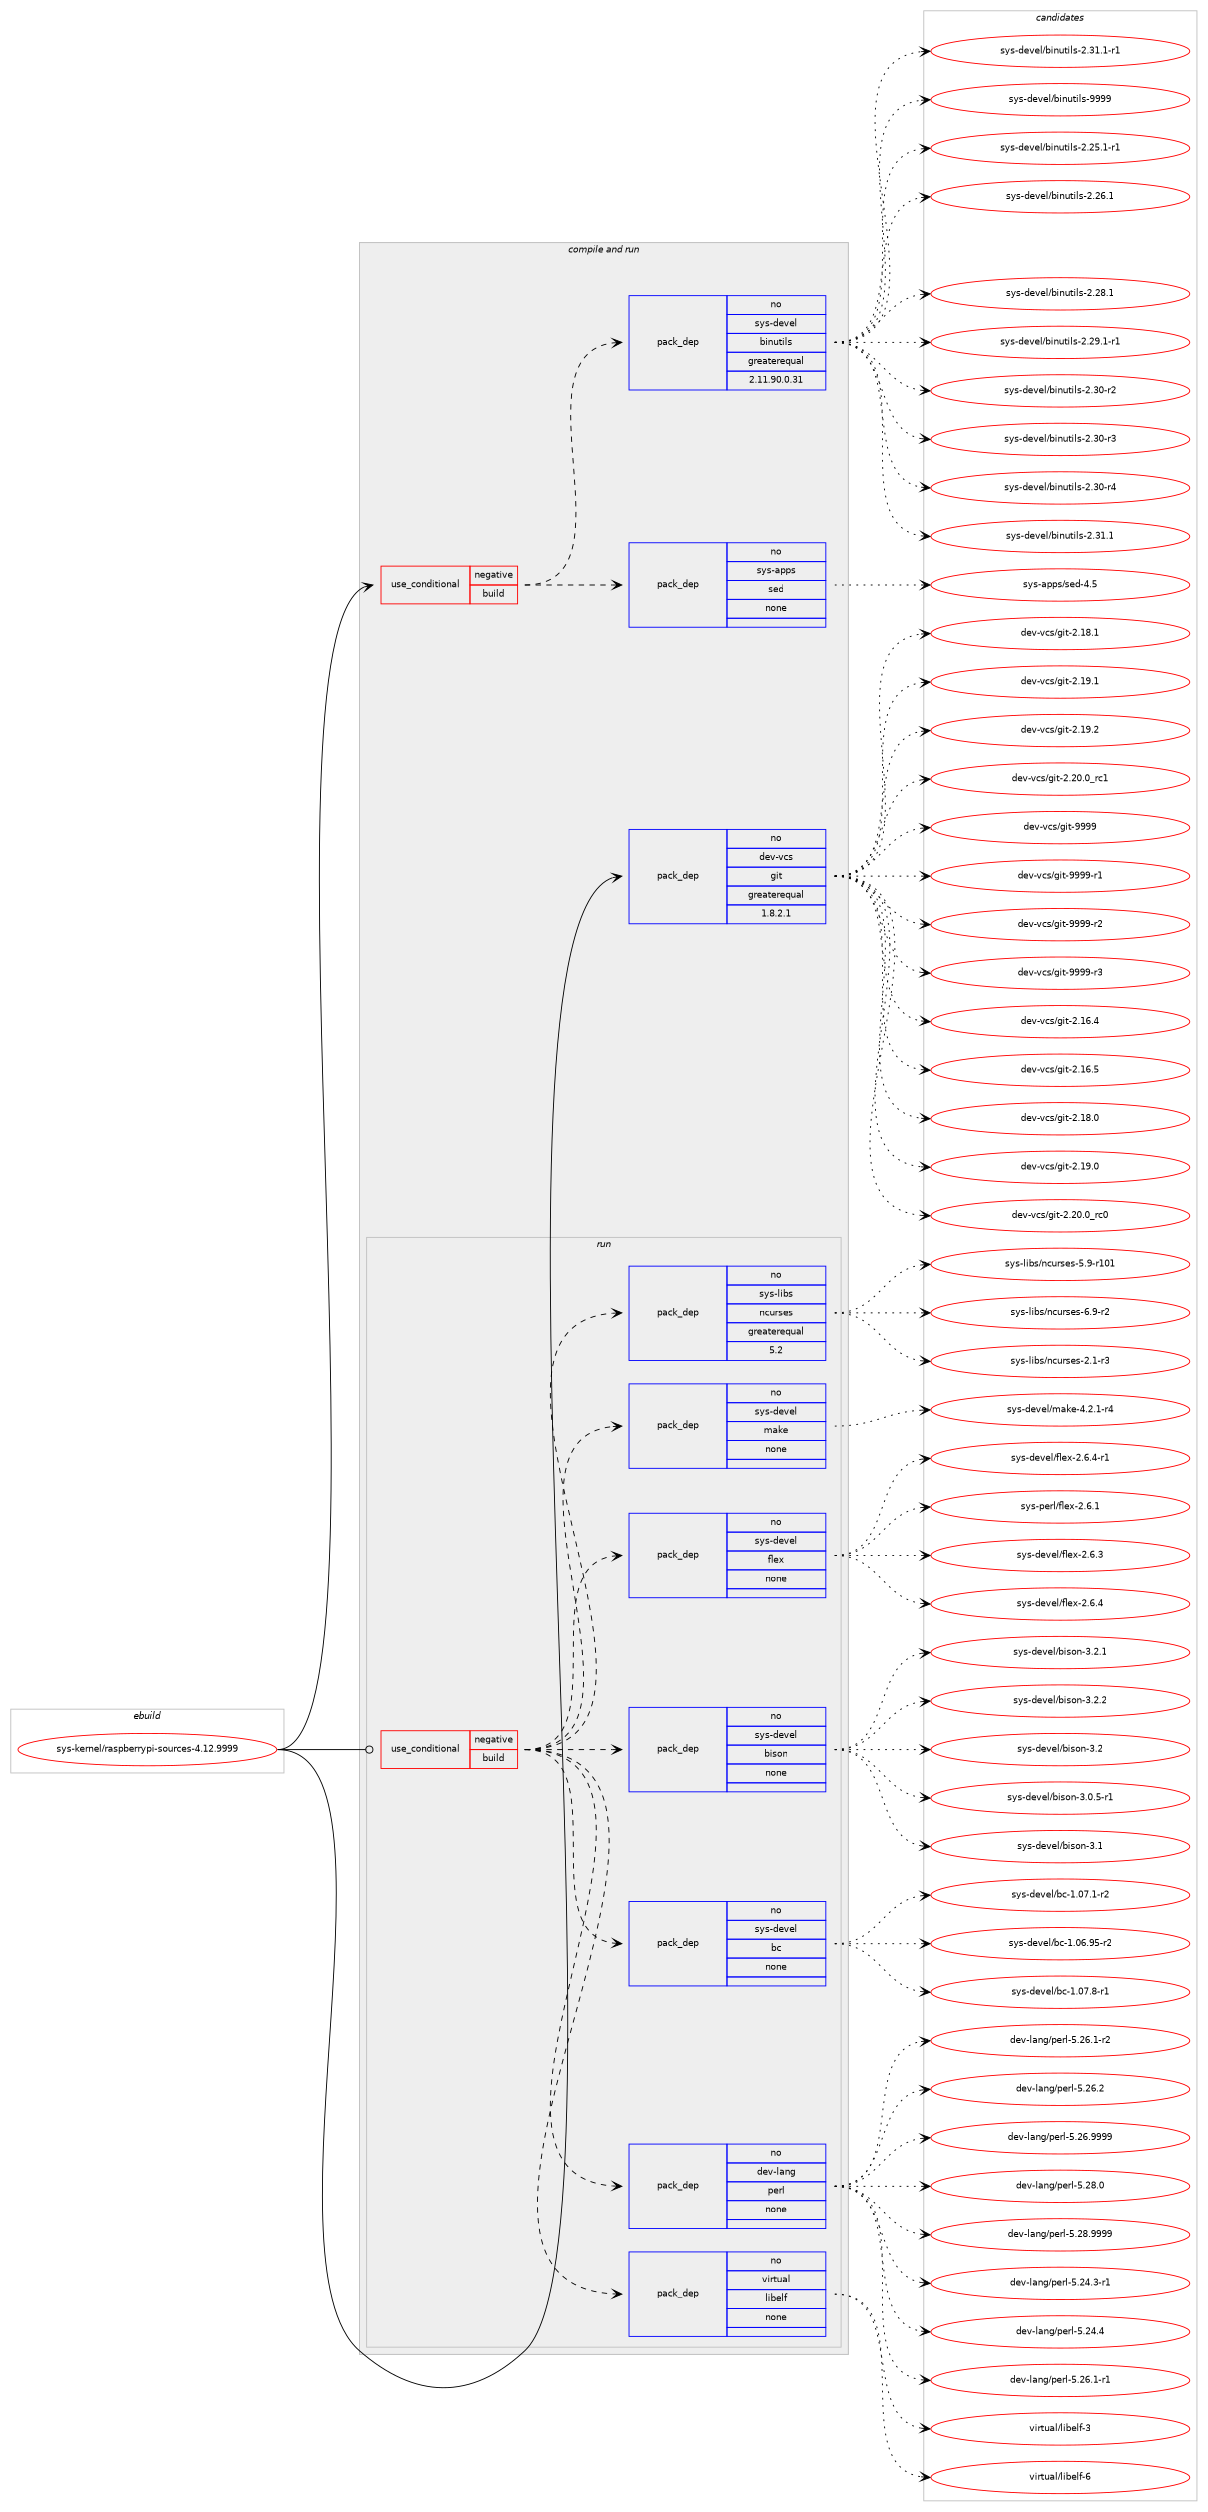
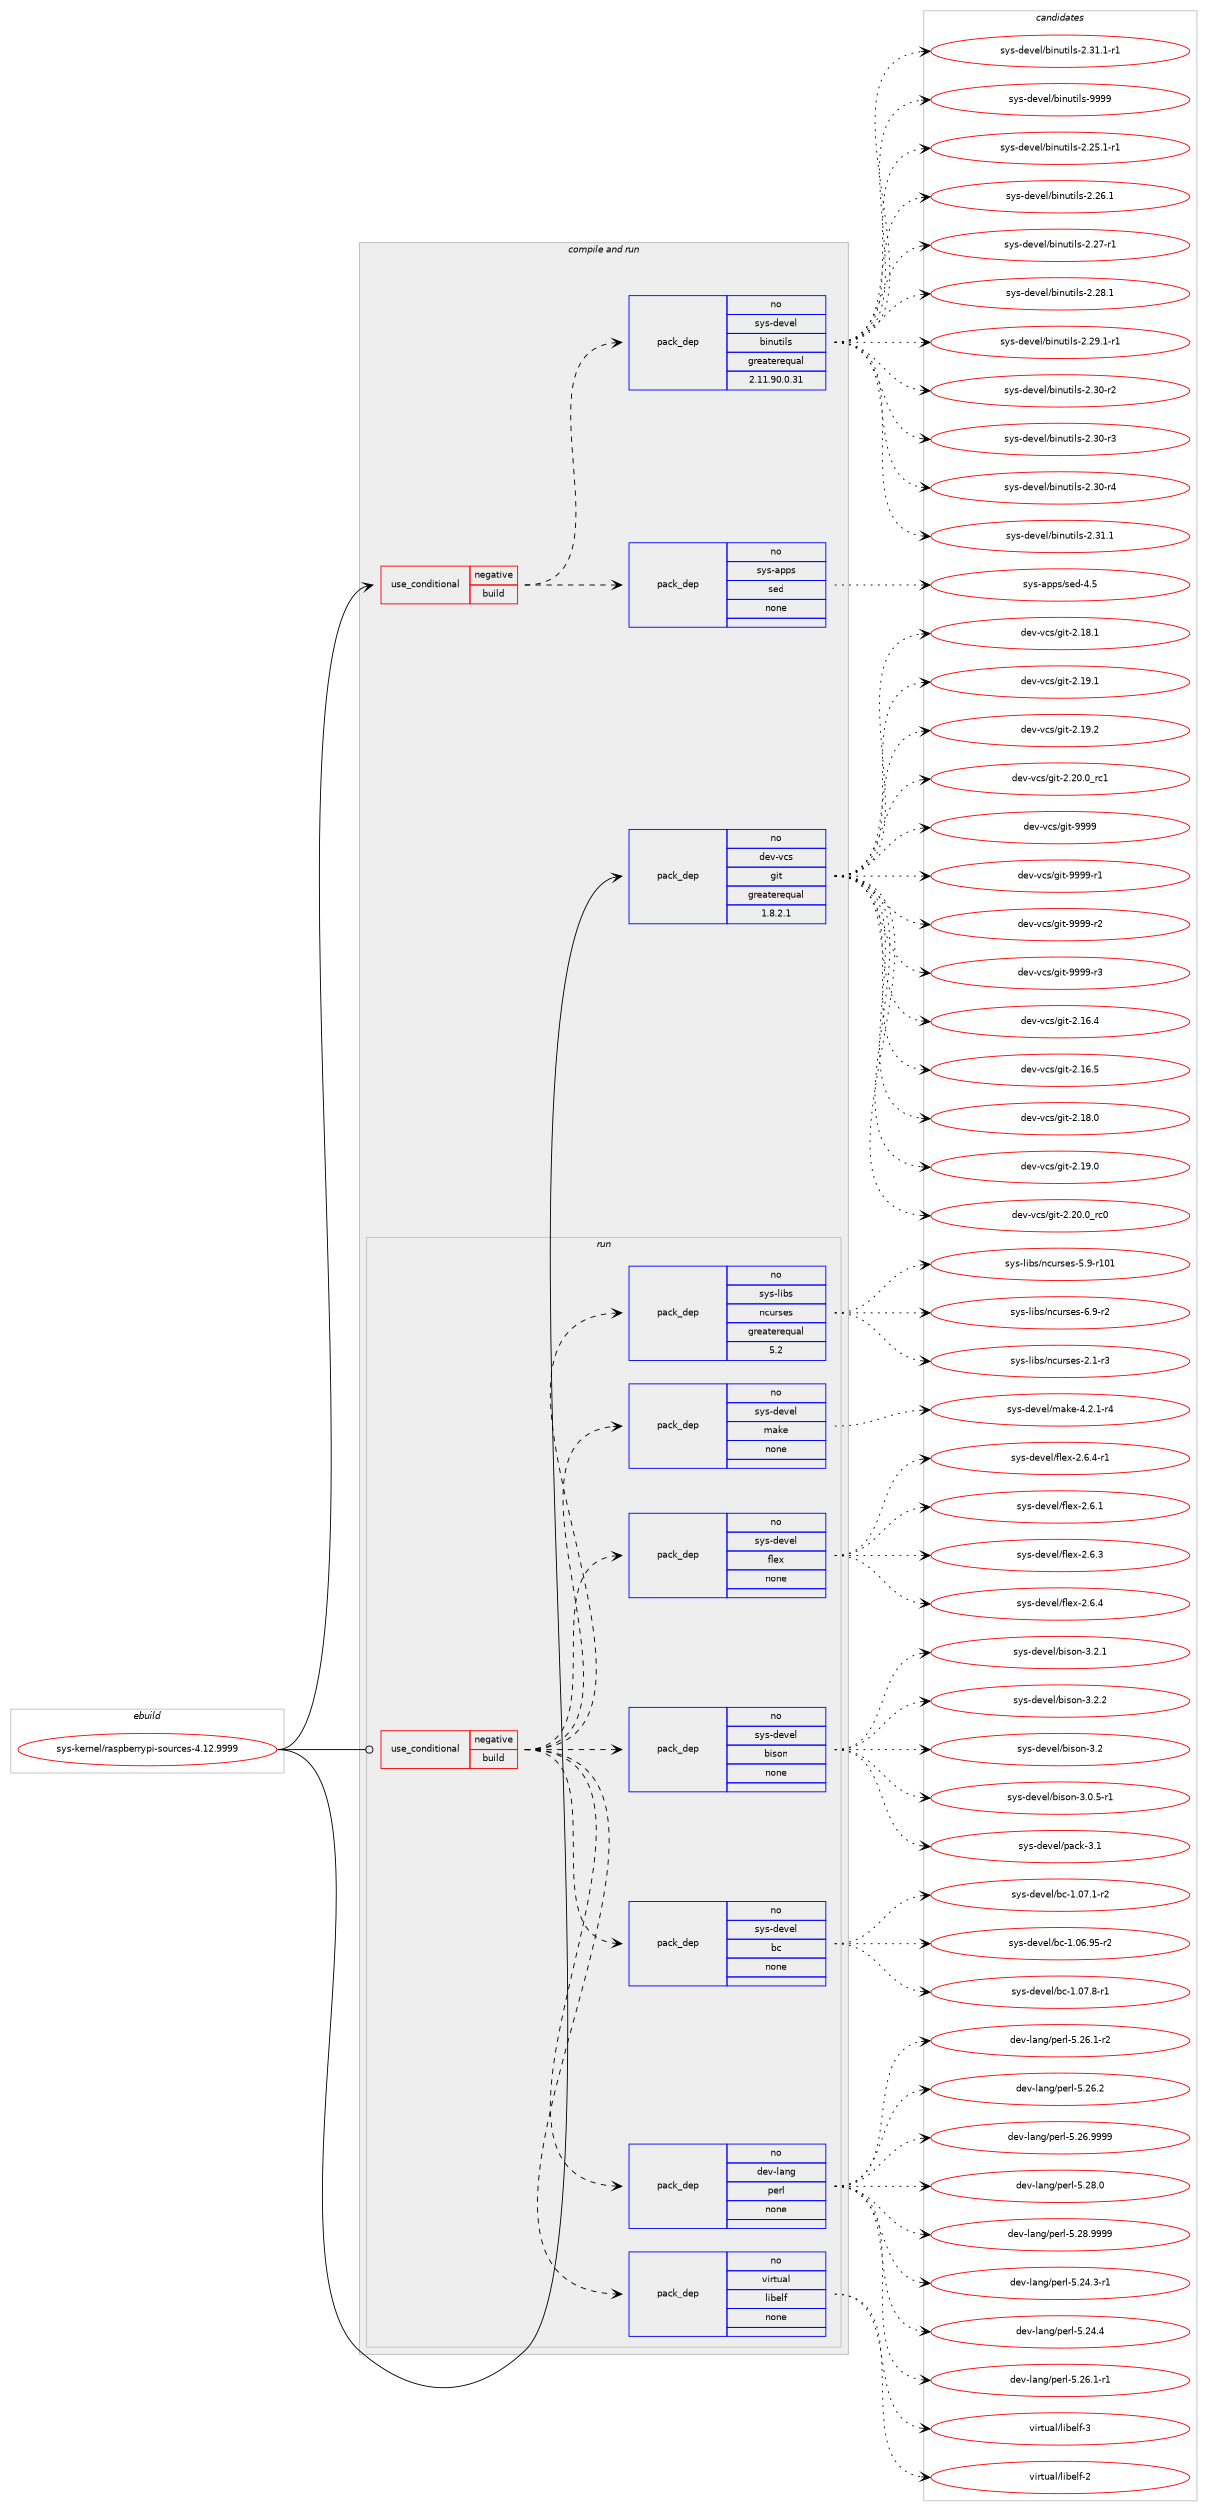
none -> (1060, 245)
(1060, 1507) -> (1060, 1507)
(1060, 1847) -> (1060, 1847)
(1060, 2477) -> (1060, 2477)
